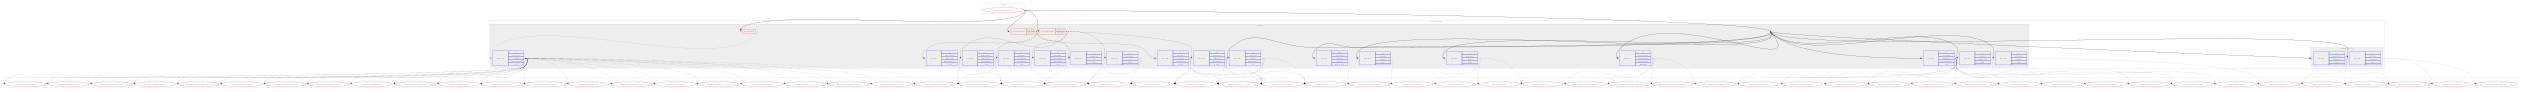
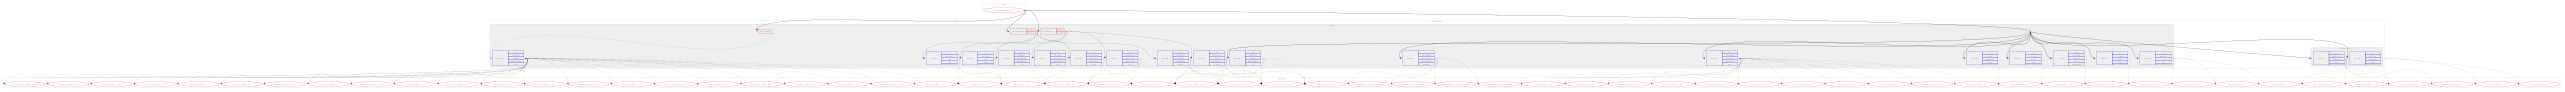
none -> (2409, 84)
